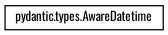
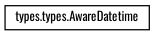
(84, 18) -> (77, 18)
